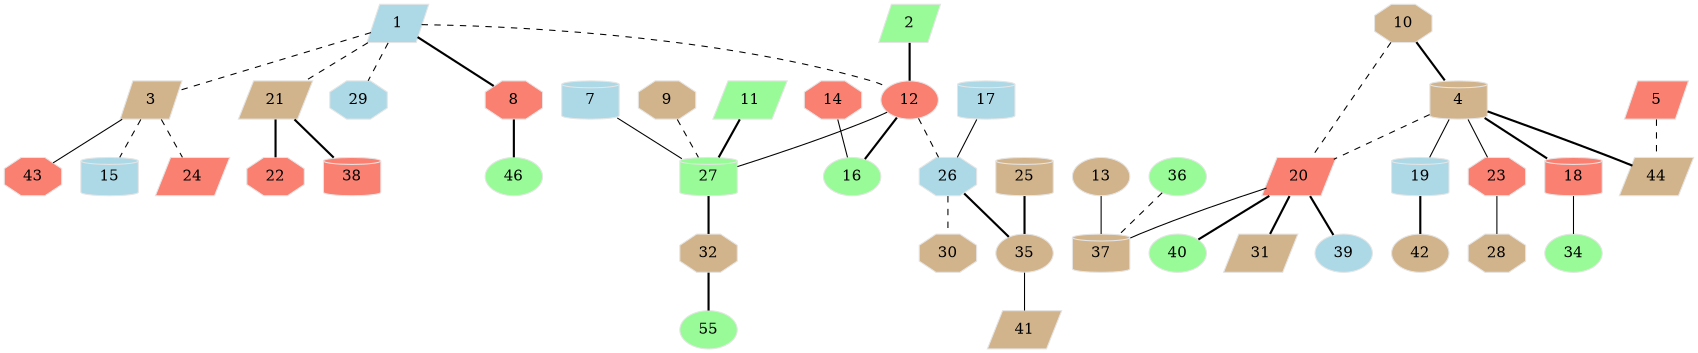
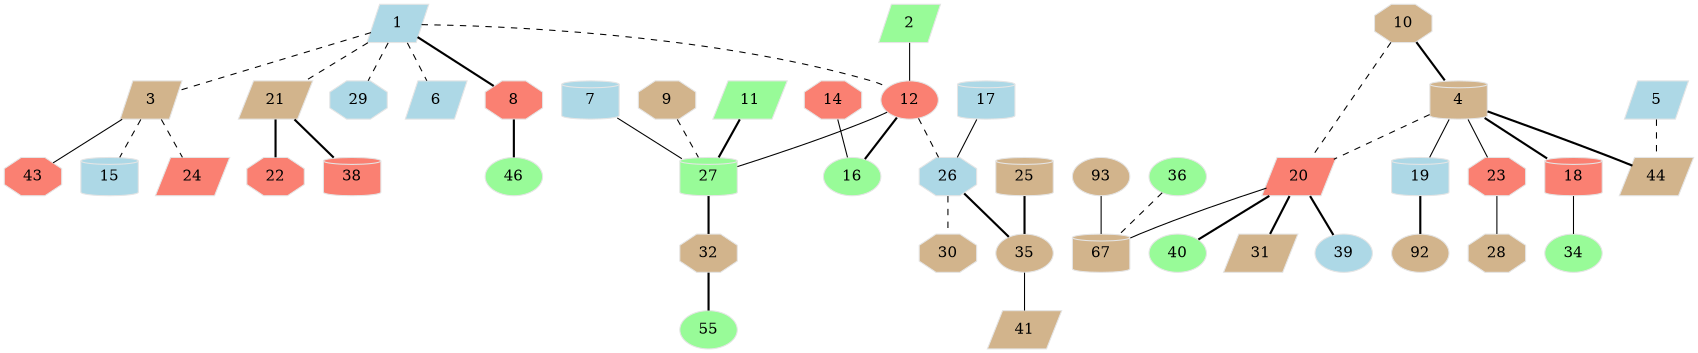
(910, 62) -> (910, 62)
none -> (436, 100)
(1656, 100) -> (1656, 100)
(1101, 177) -> (1101, 177)
(1101, 253) -> (1101, 253)
(1420, 253) -> (1420, 253)
